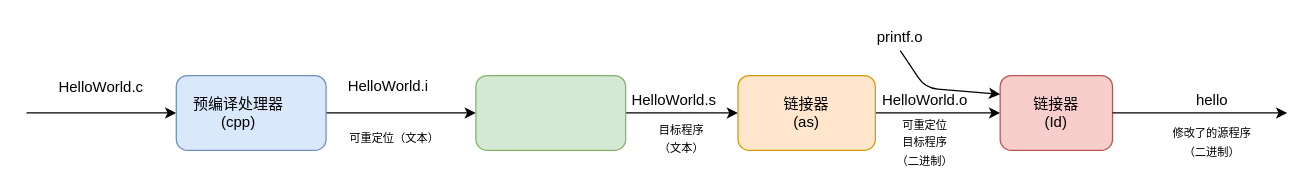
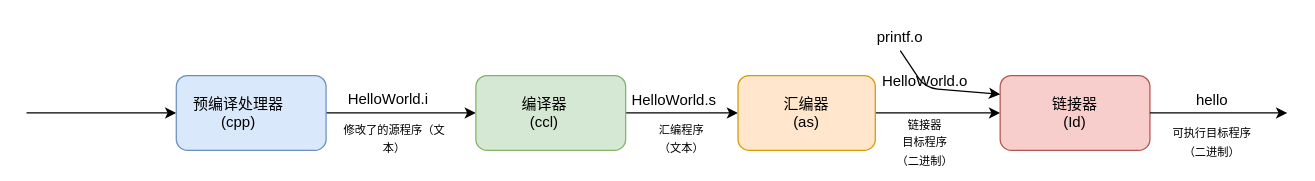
(388, 87) -> (388, 99)
(101, 88) -> none
(926, 101) -> (926, 82)
none -> (544, 113)
(807, 113) -> (807, 113)
(1057, 113) -> (1076, 113)
(394, 138) -> (394, 138)
(682, 138) -> (682, 138)
(926, 142) -> (926, 142)
(1213, 142) -> (1213, 142)
